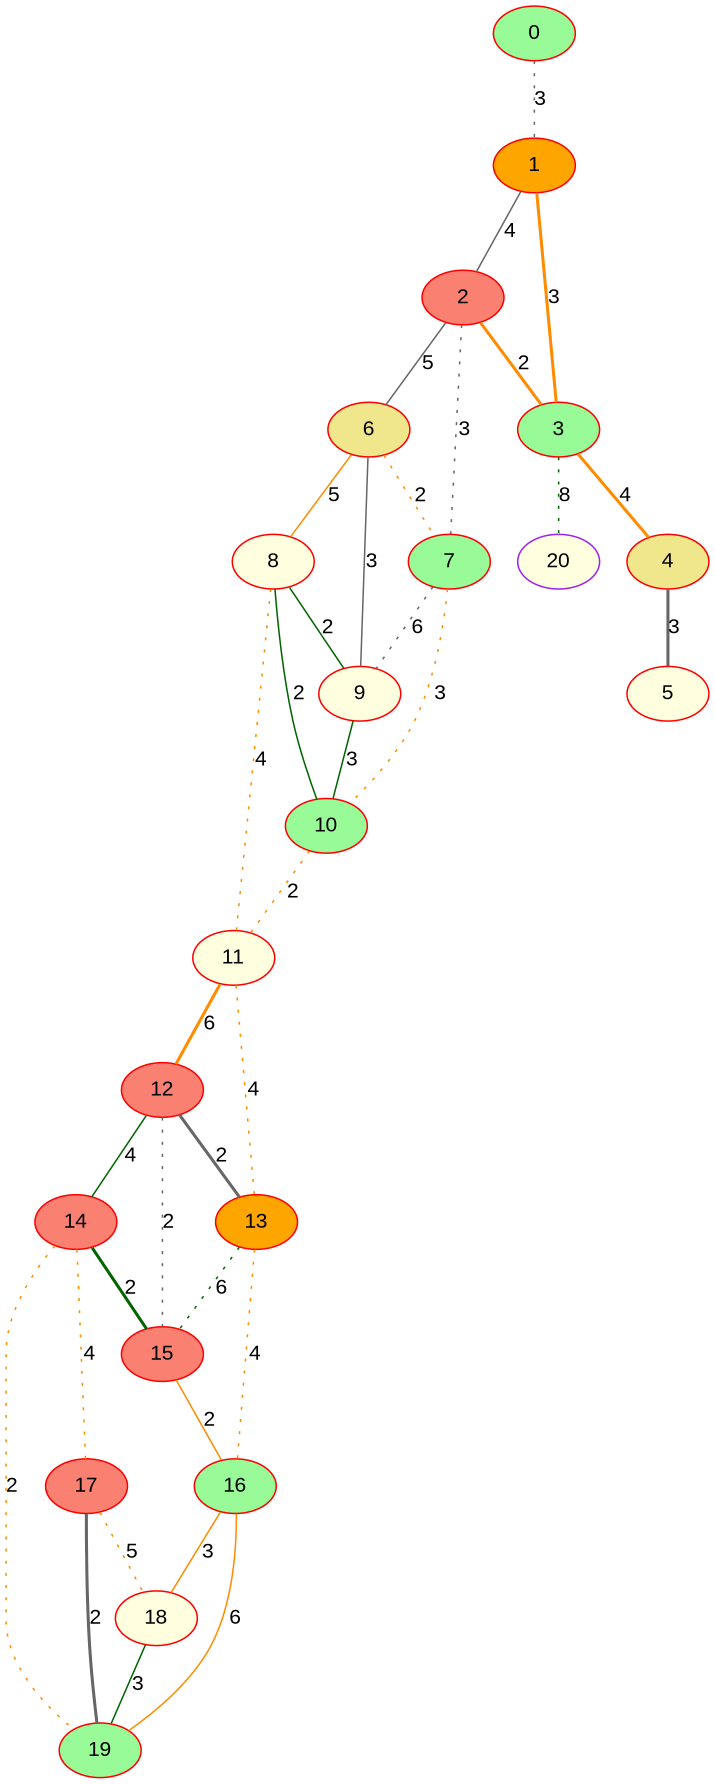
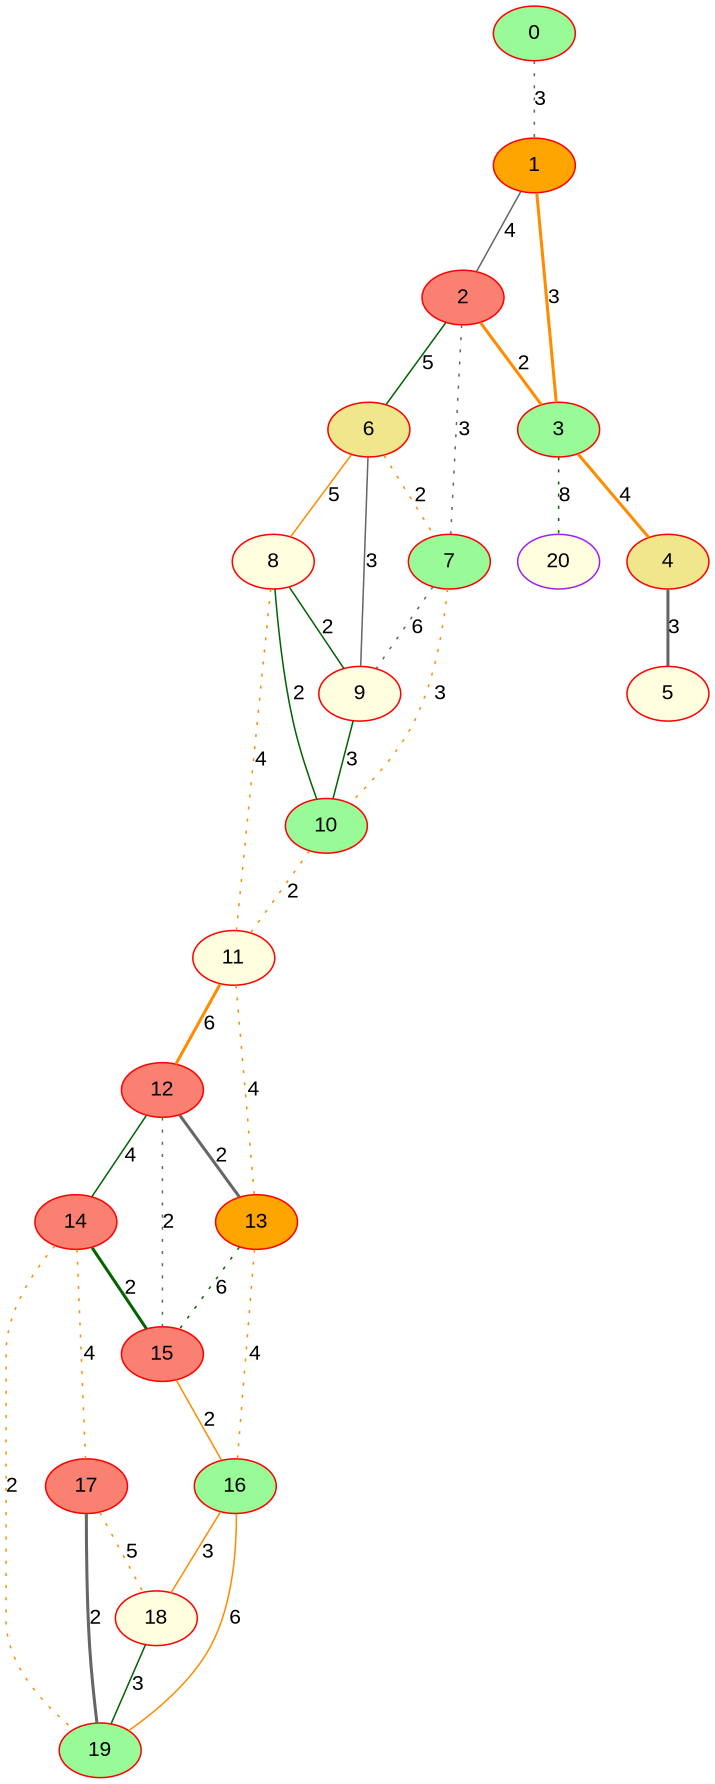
(416, 364) -> (416, 364)
